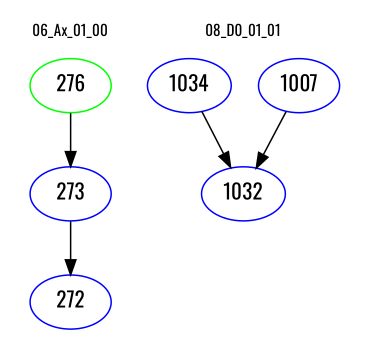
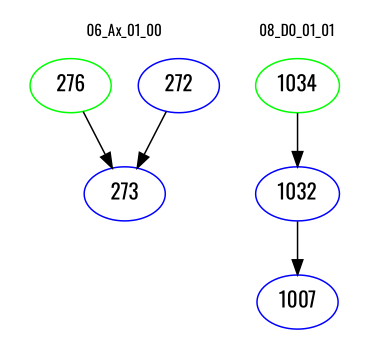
(189, 86) -> (298, 86)
(275, 133) -> (298, 241)
(71, 241) -> (155, 133)
